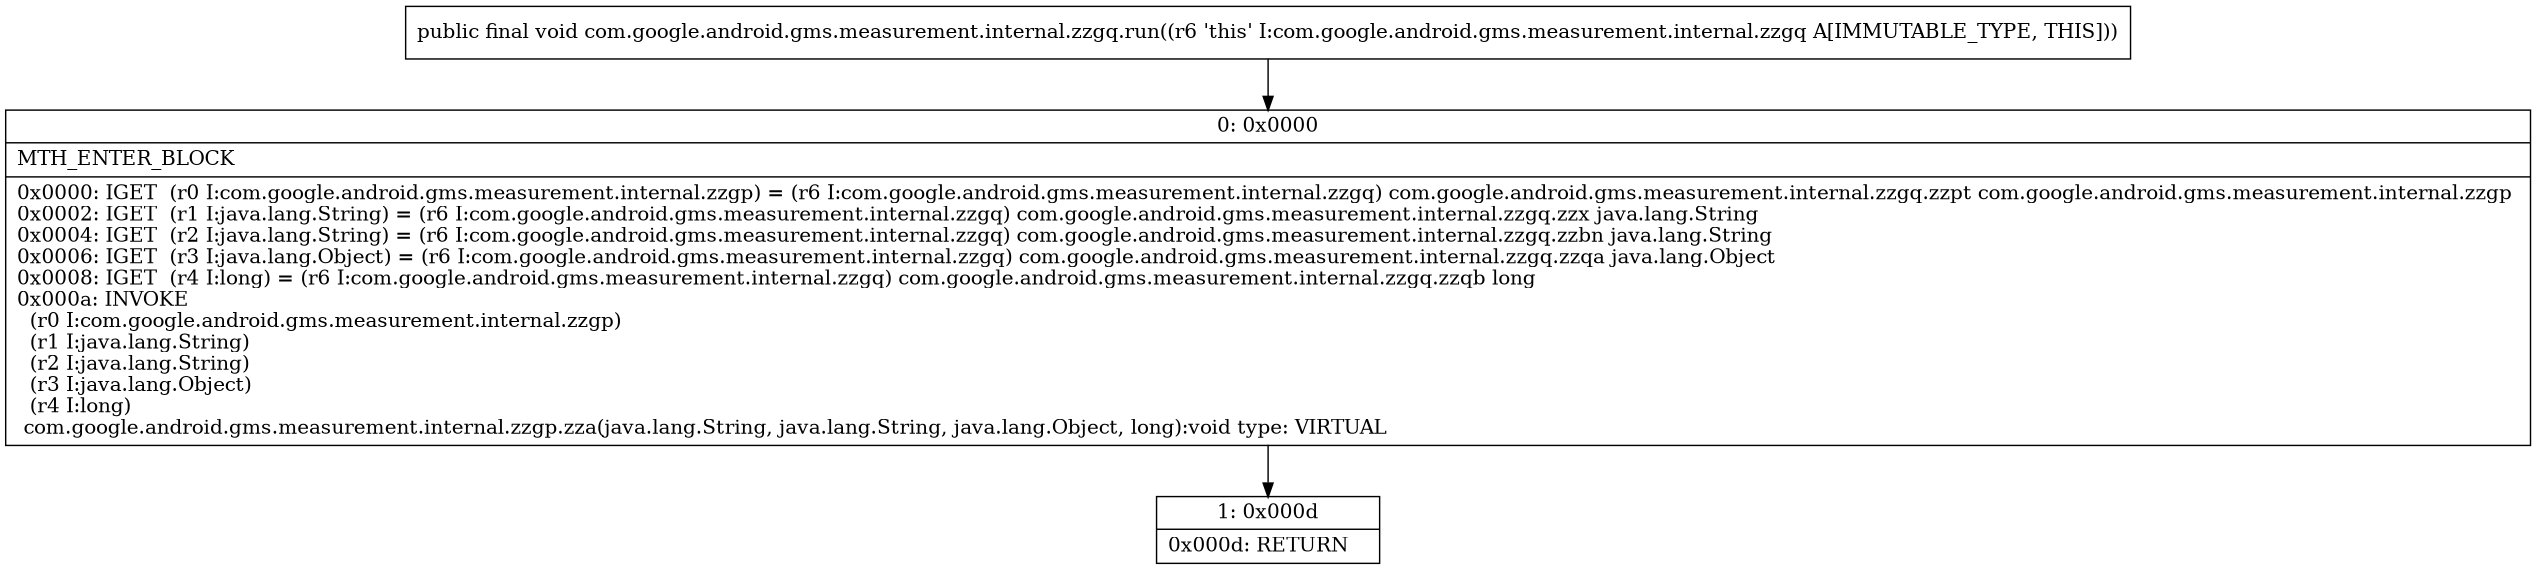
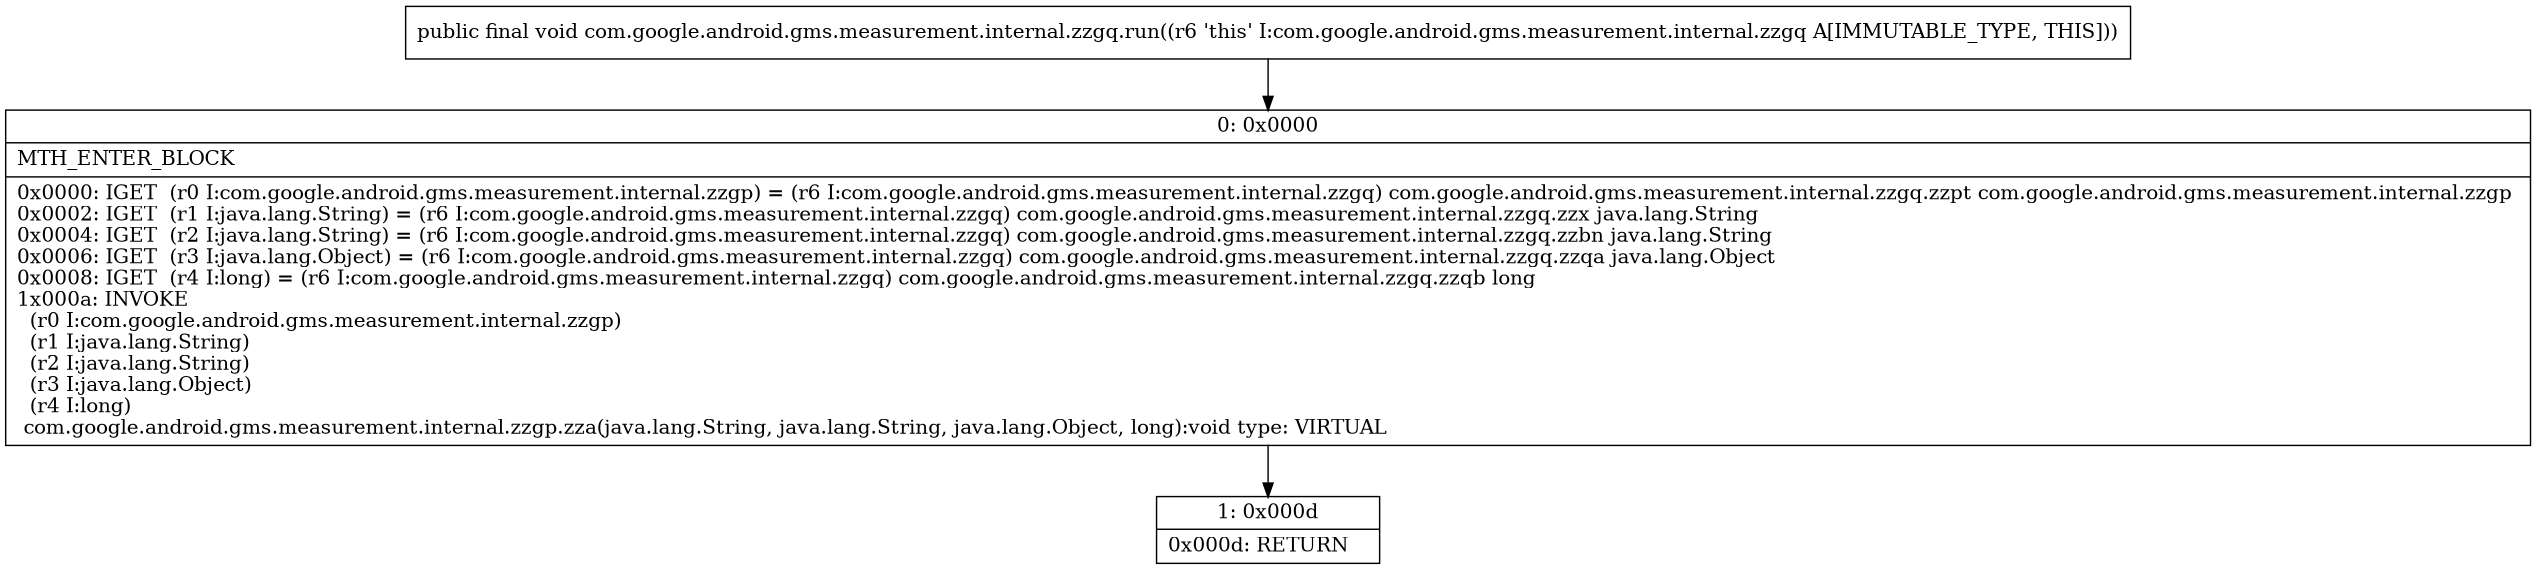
(109, 300) -> (109, 300)
